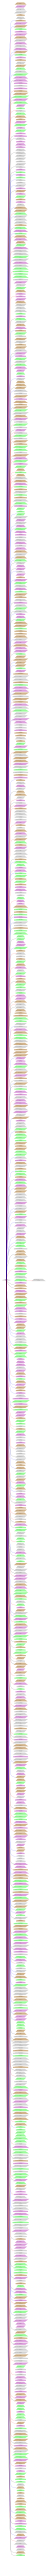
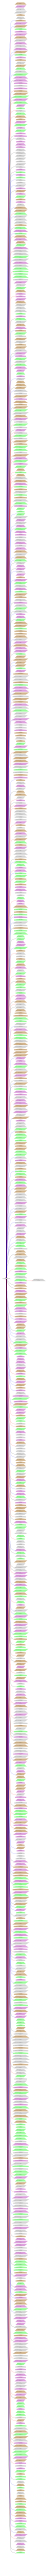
(21, 1342) -> none
